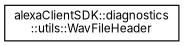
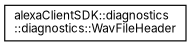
(92, 23) -> (95, 23)
